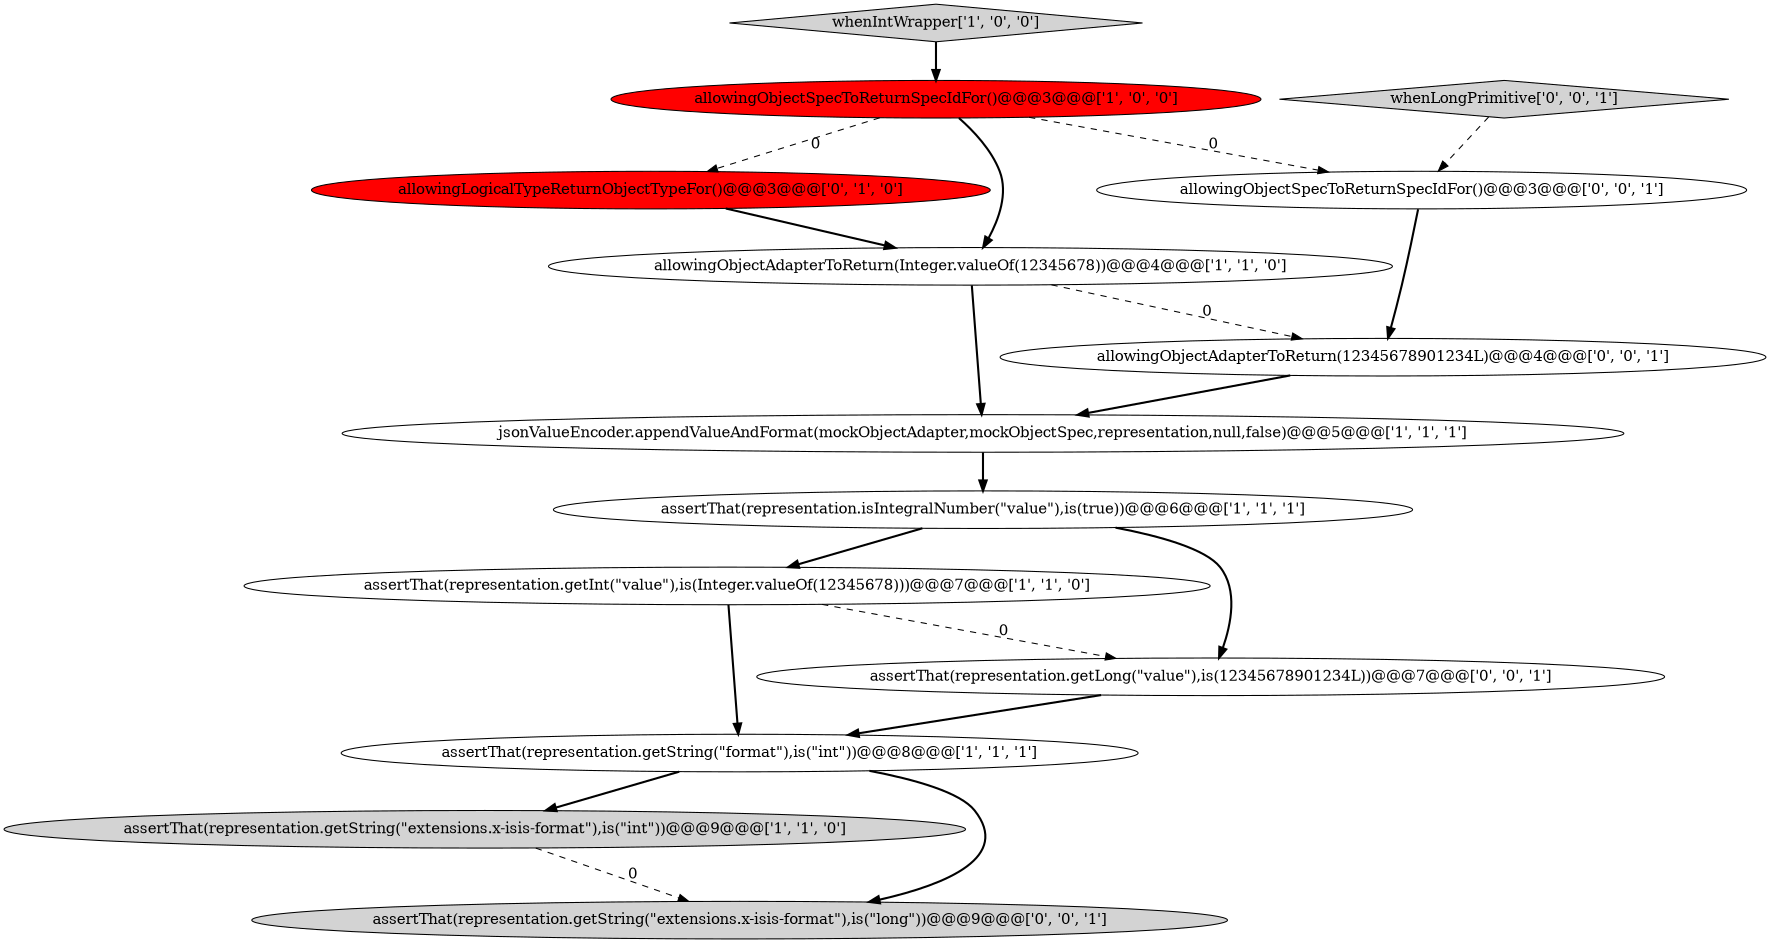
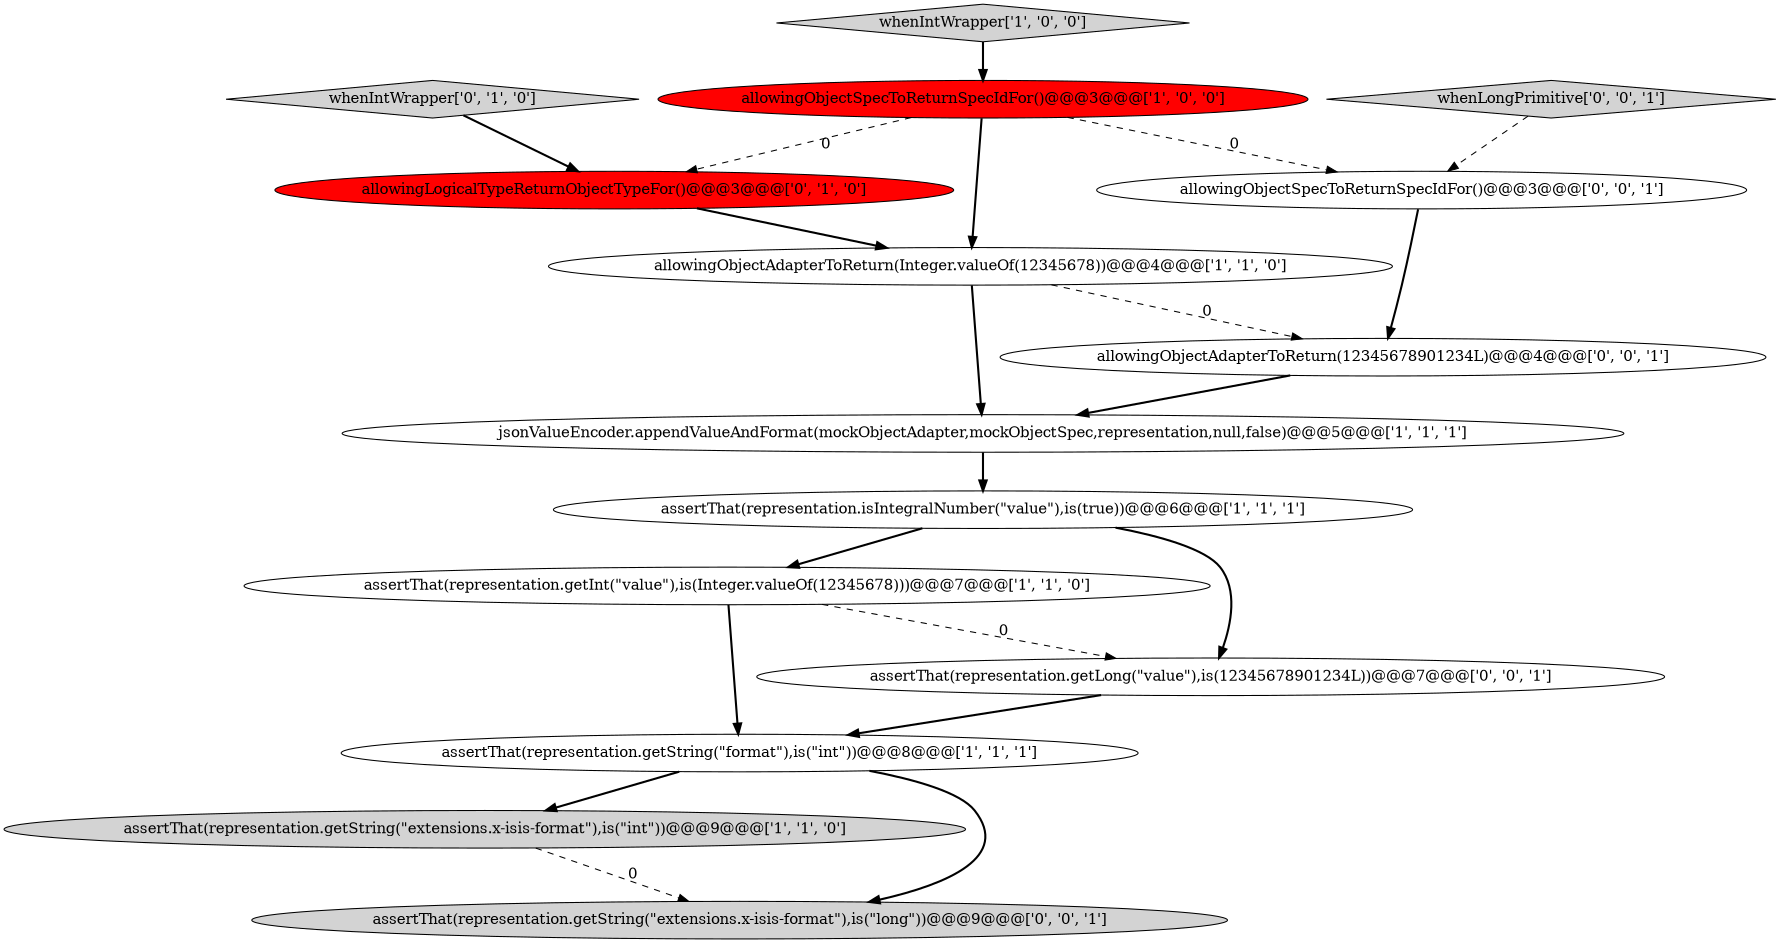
none -> (433, 99)
